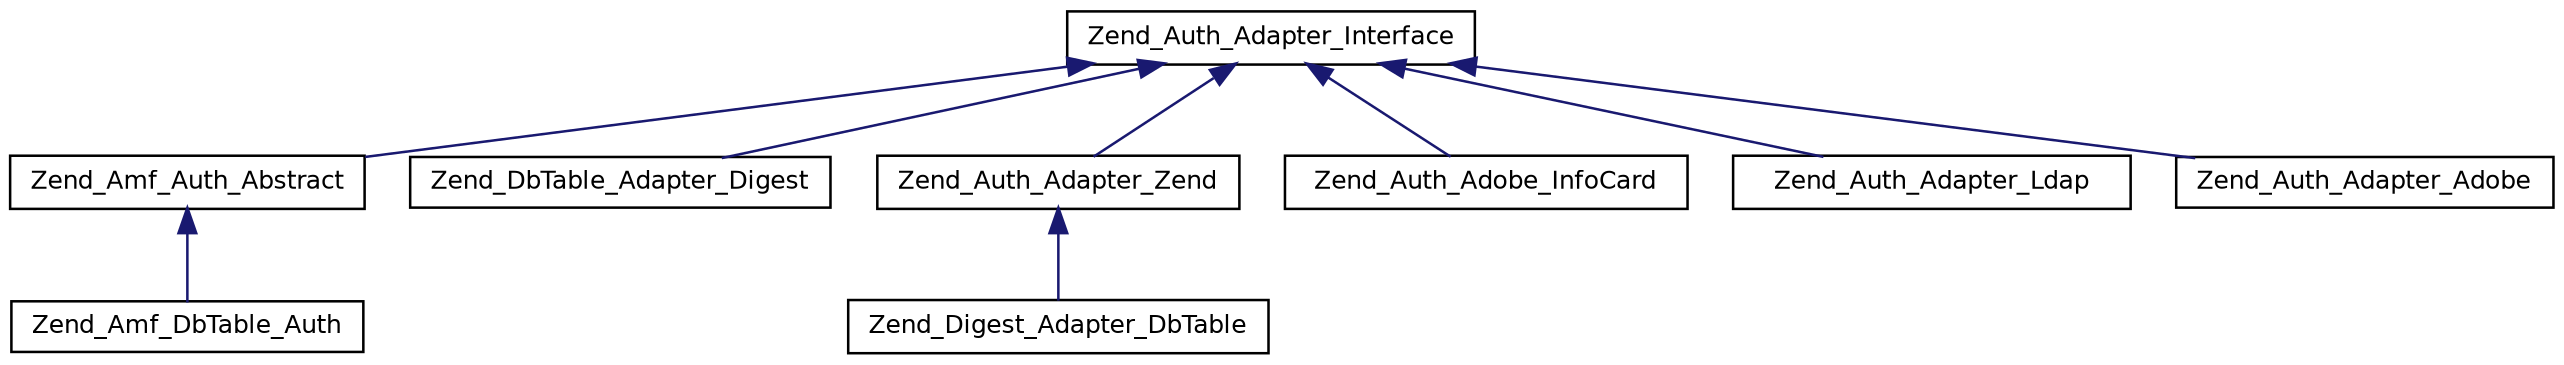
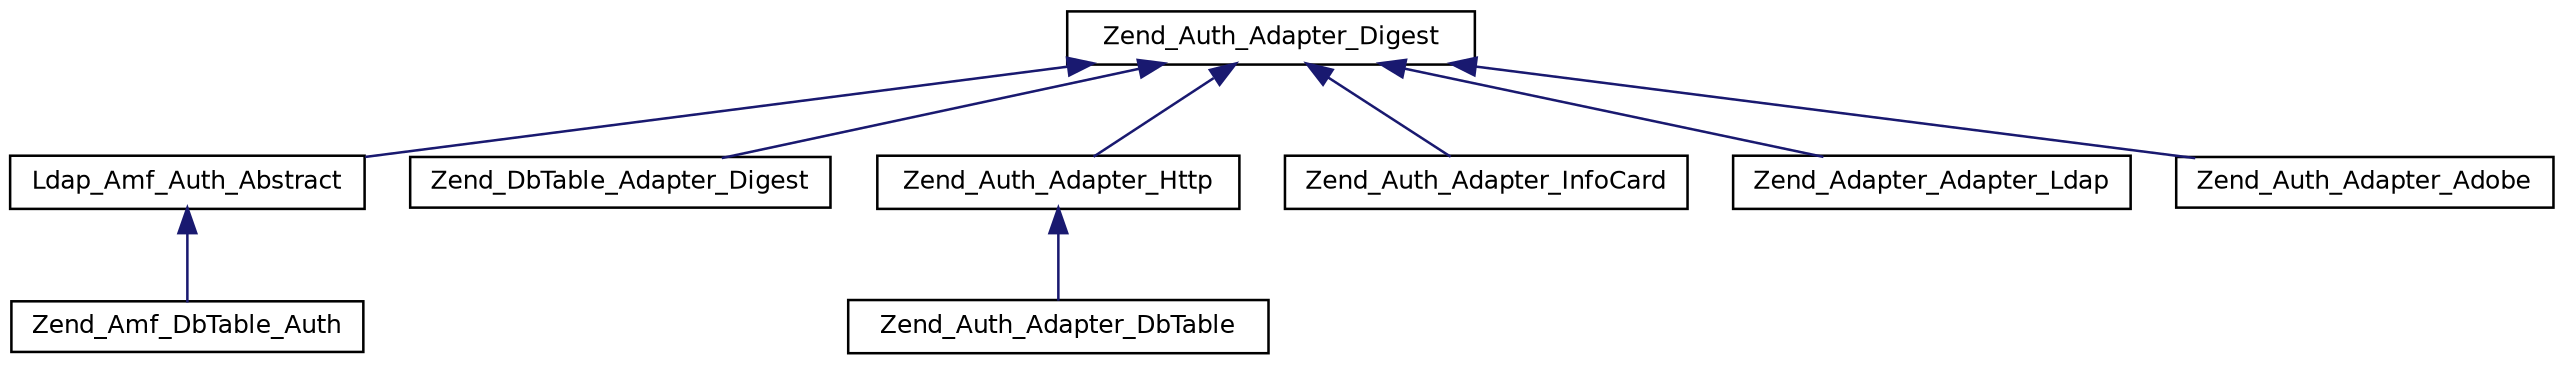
(1271, 38) -> (1271, 38)
(187, 182) -> (187, 182)
(1058, 182) -> (1058, 182)
(1486, 182) -> (1486, 182)
(1932, 182) -> (1932, 182)
(1058, 327) -> (1058, 327)
